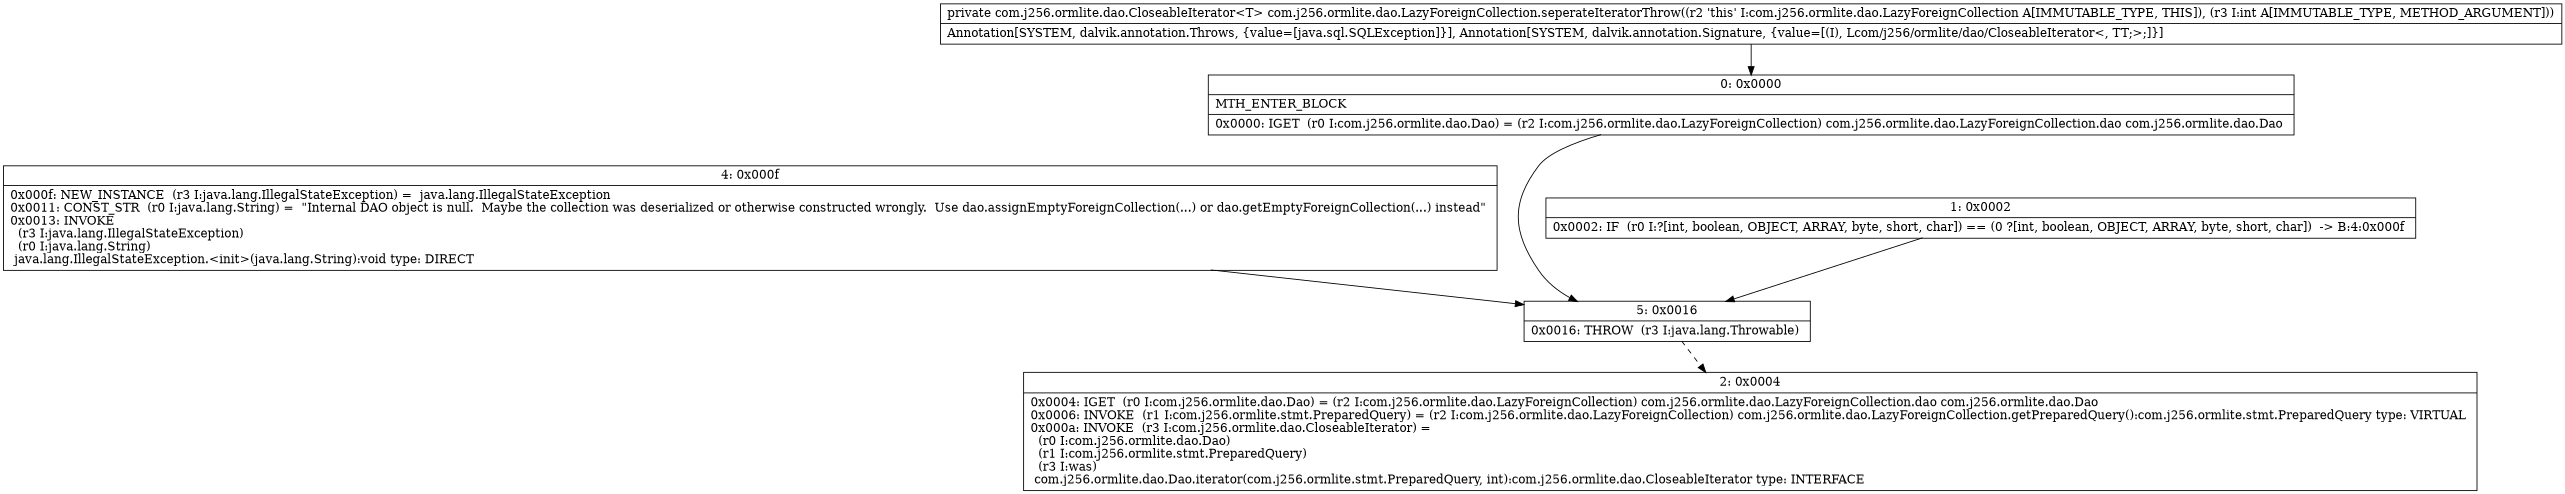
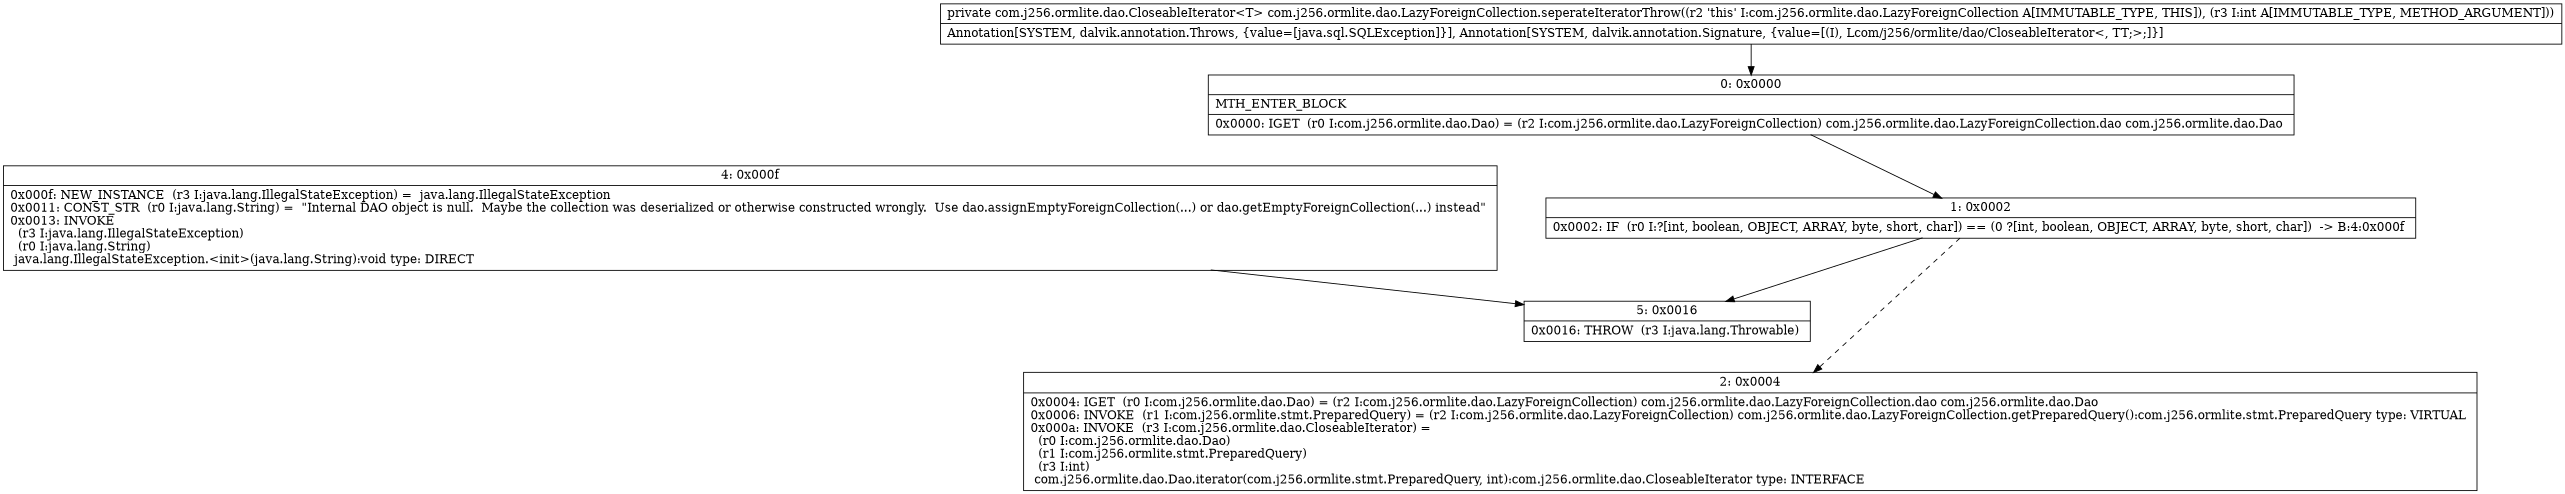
(1520, 204) -> (1872, 165)
(1691, 353) -> (1890, 302)
(1064, 467) -> (1060, 467)
